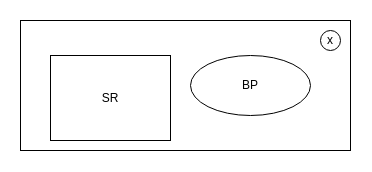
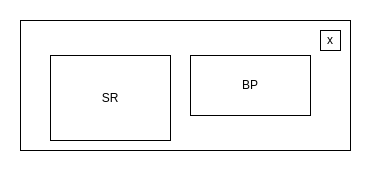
(331, 41) -> (331, 41)
(251, 86) -> (251, 86)
